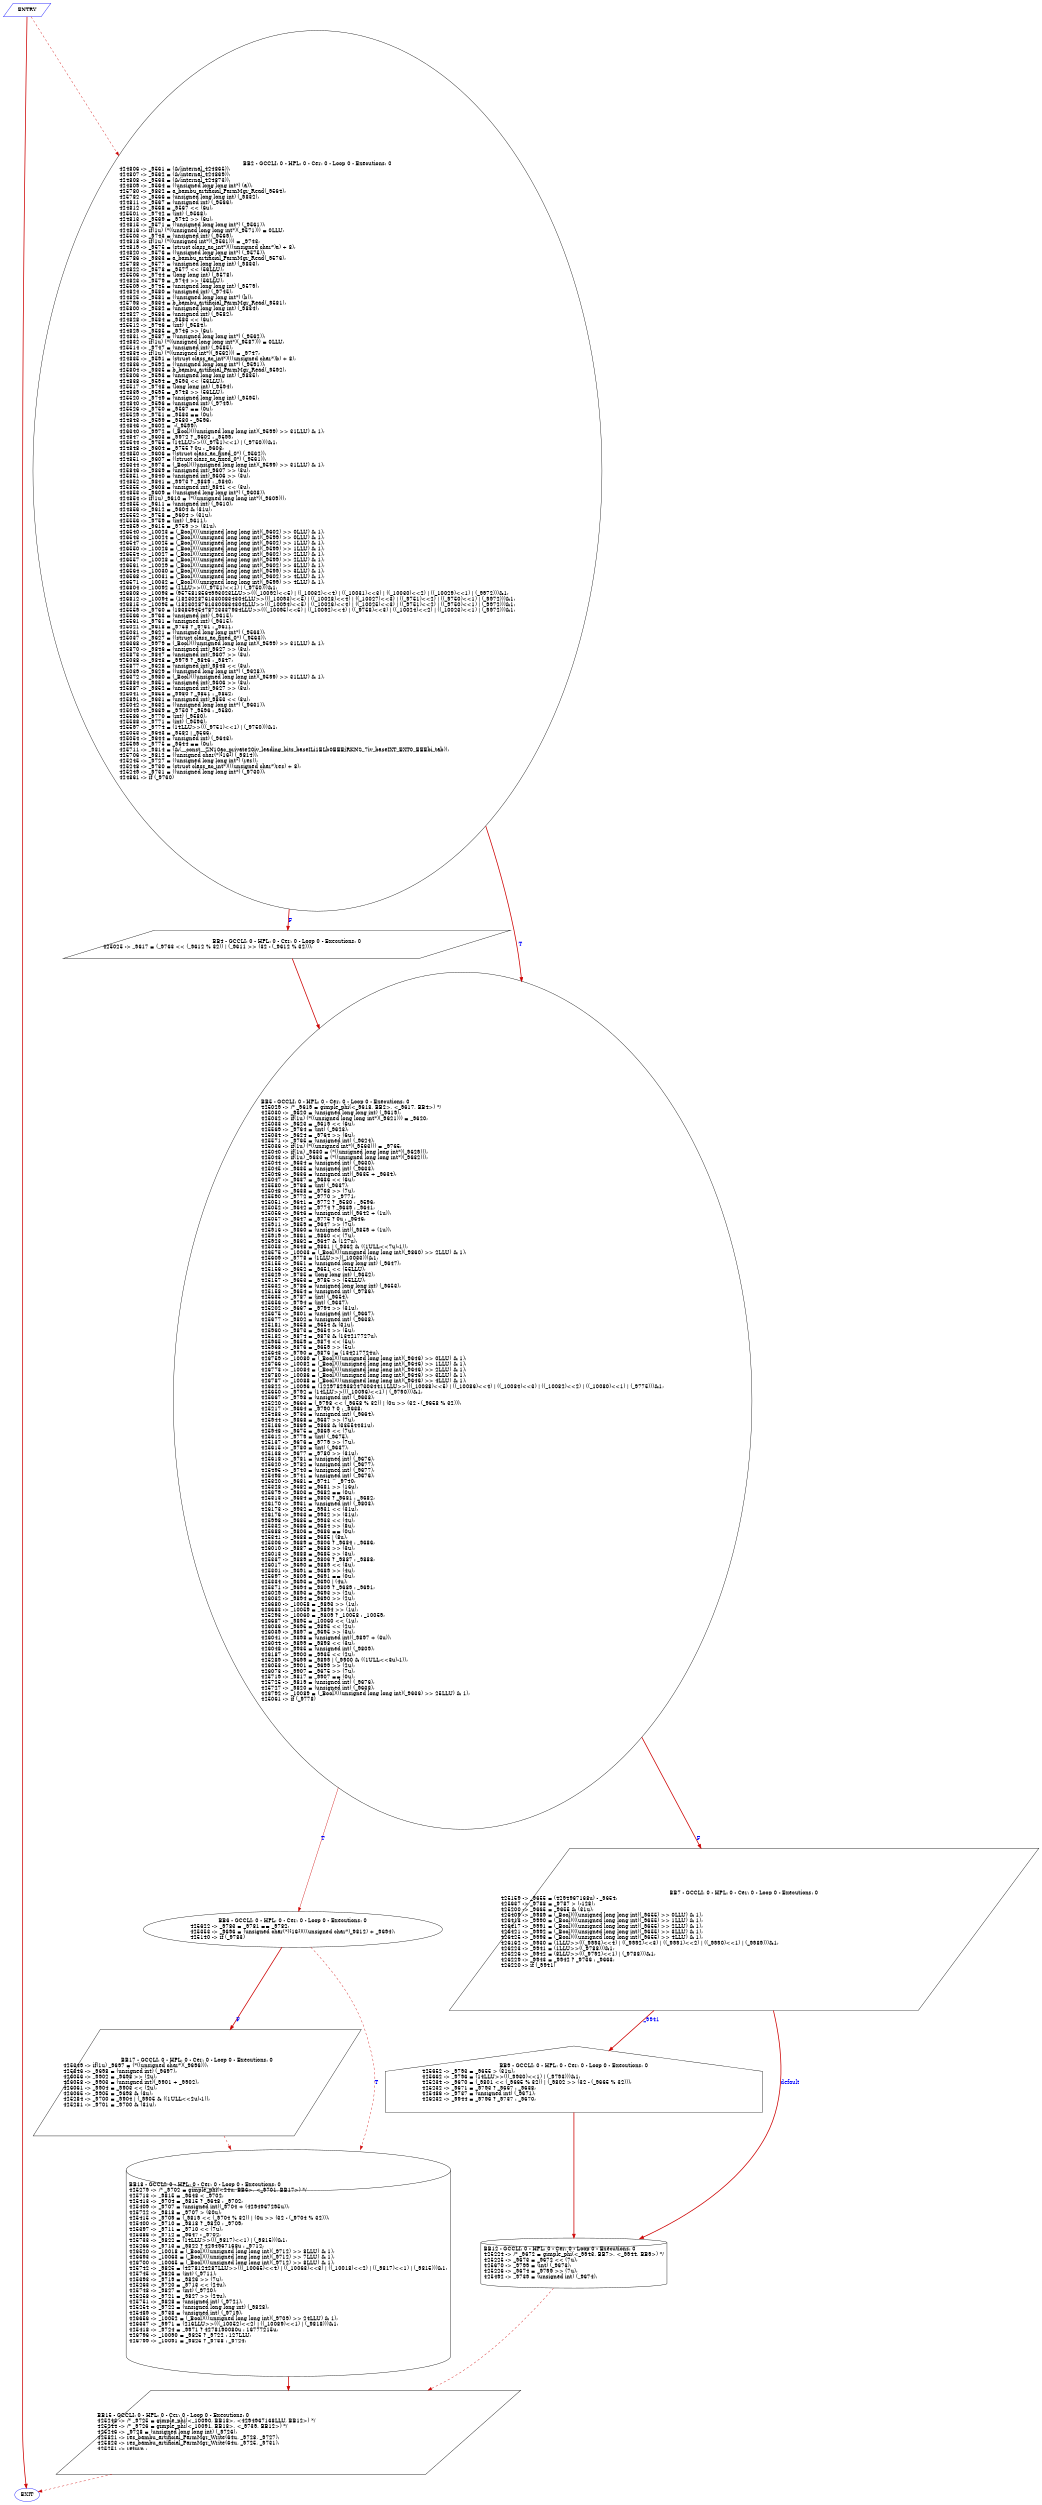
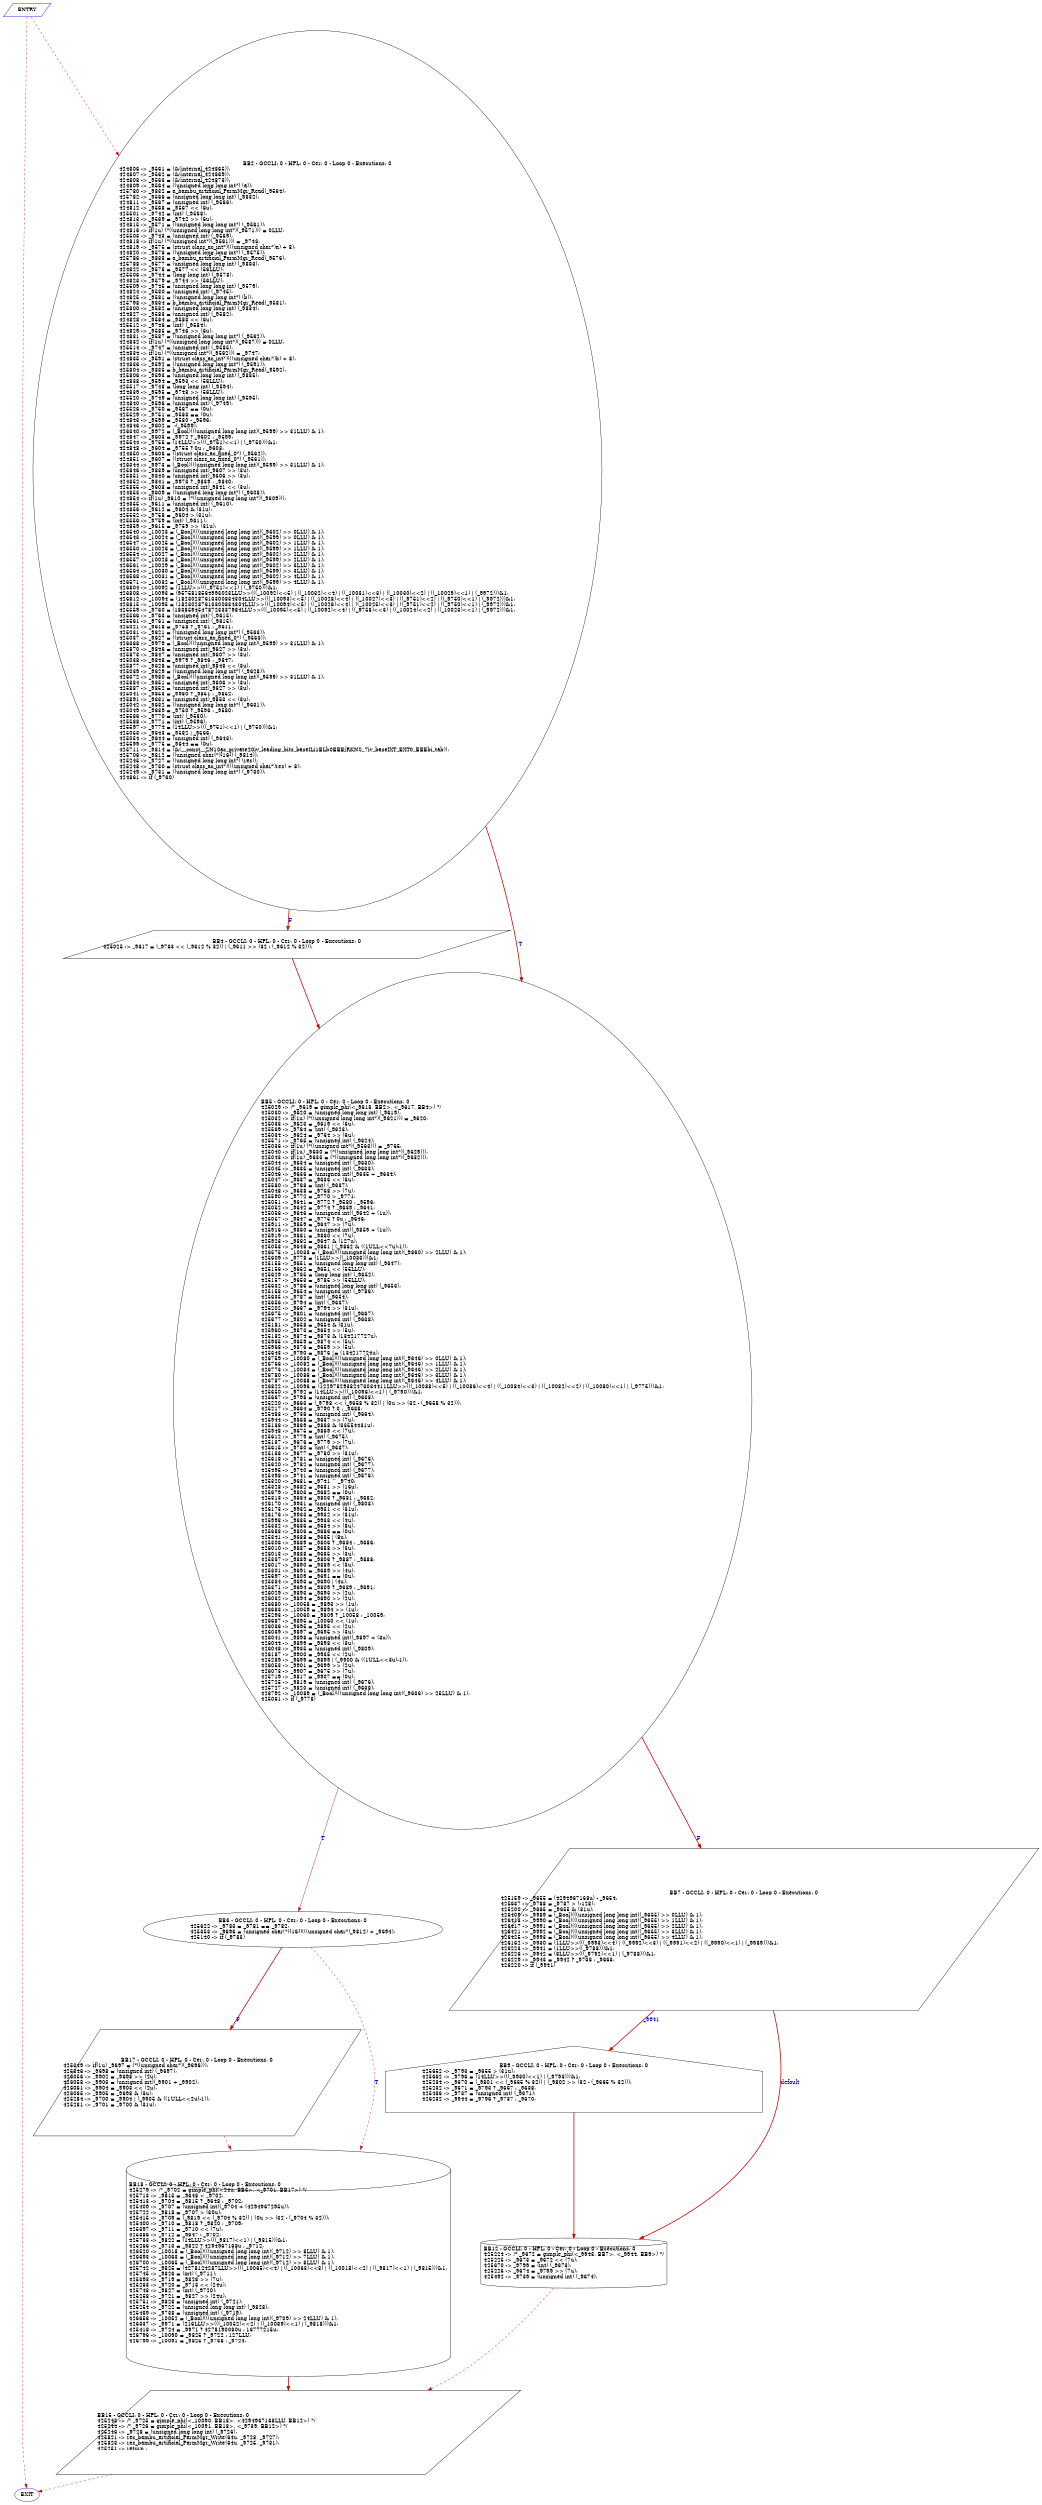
(23, 1250) -> (23, 1250)
